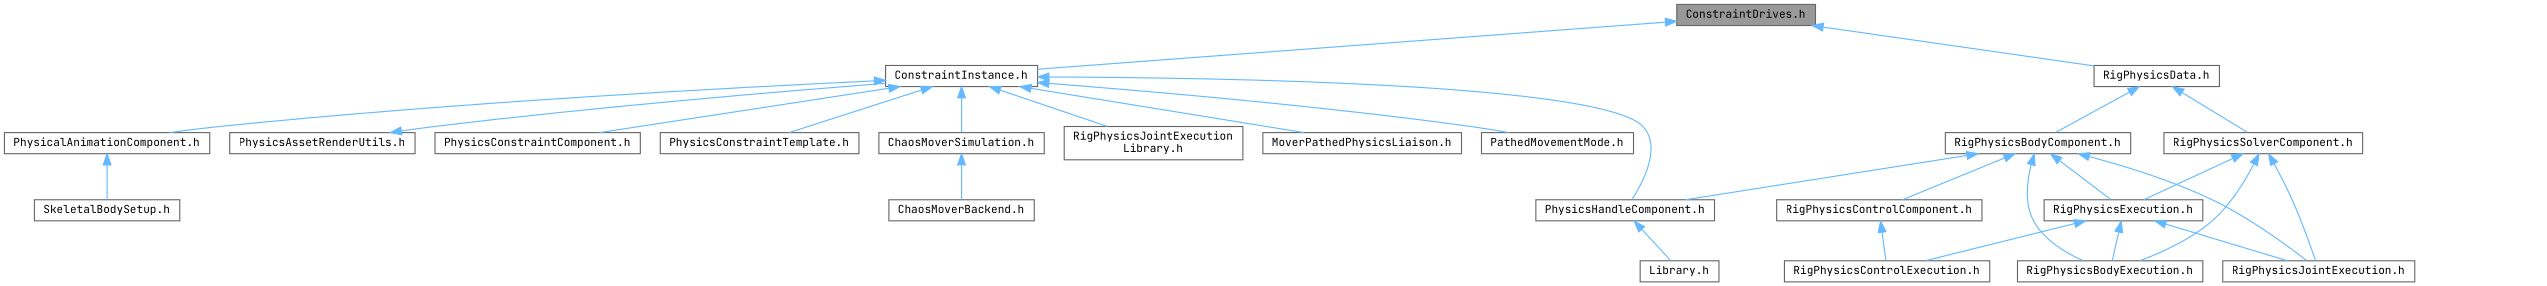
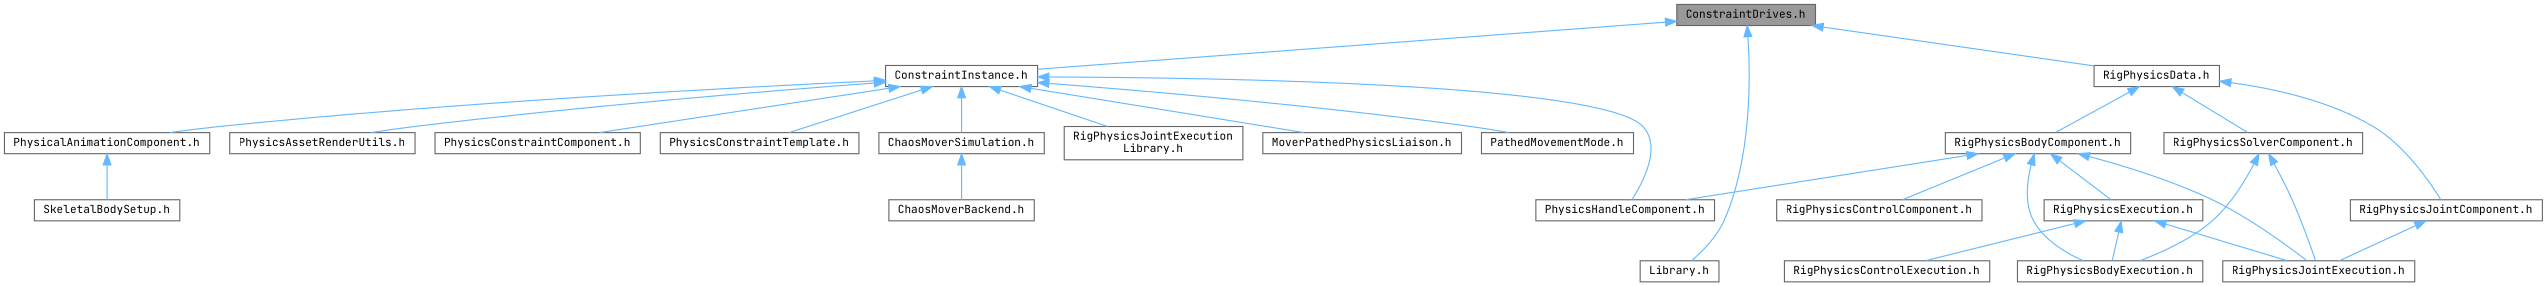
(643, 104) -> (622, 104)
(2188, 179) -> none
none -> (2446, 210)
(1656, 245) -> (1743, 156)
(1884, 247) -> none
